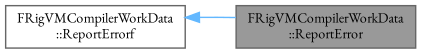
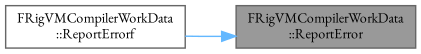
(218, 17) -> (203, 36)
